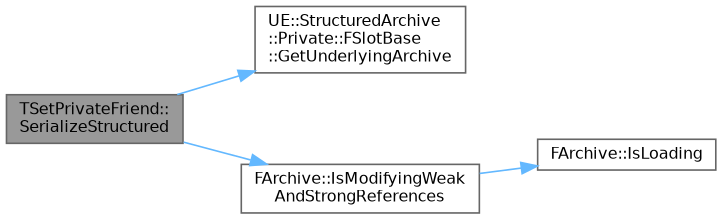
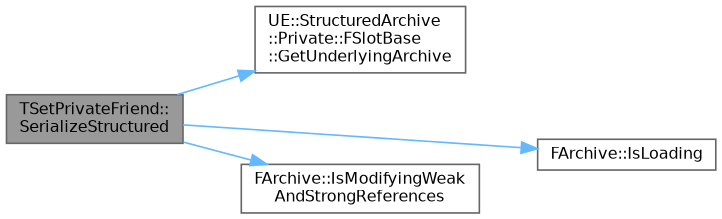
(500, 171) -> (352, 136)
